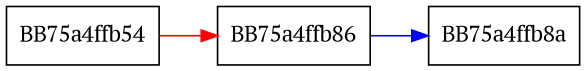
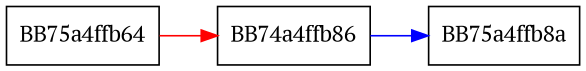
(83, 36) -> (83, 36)
(294, 36) -> (294, 36)
